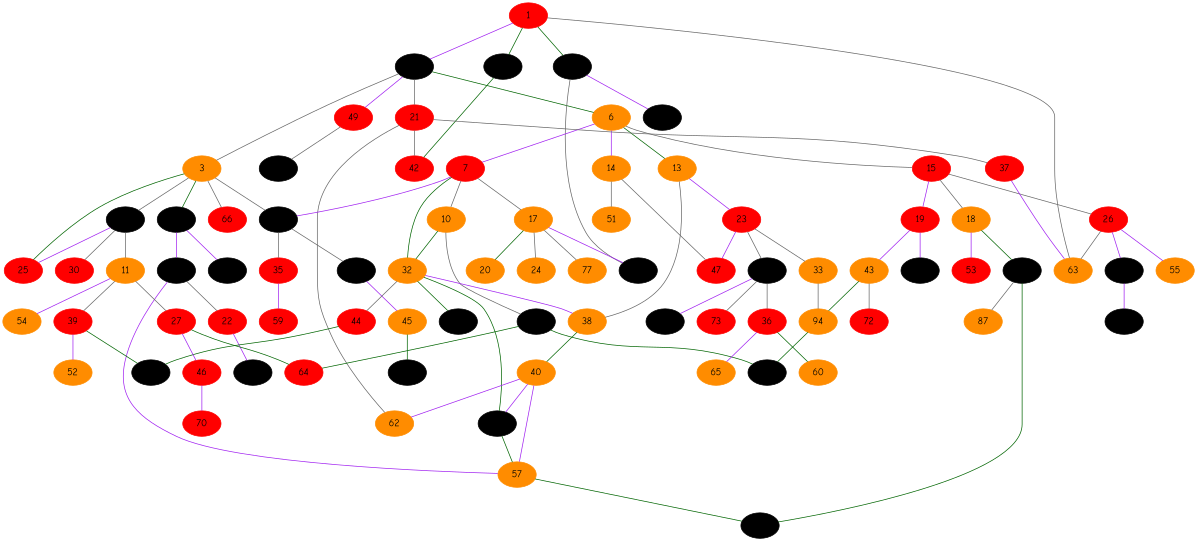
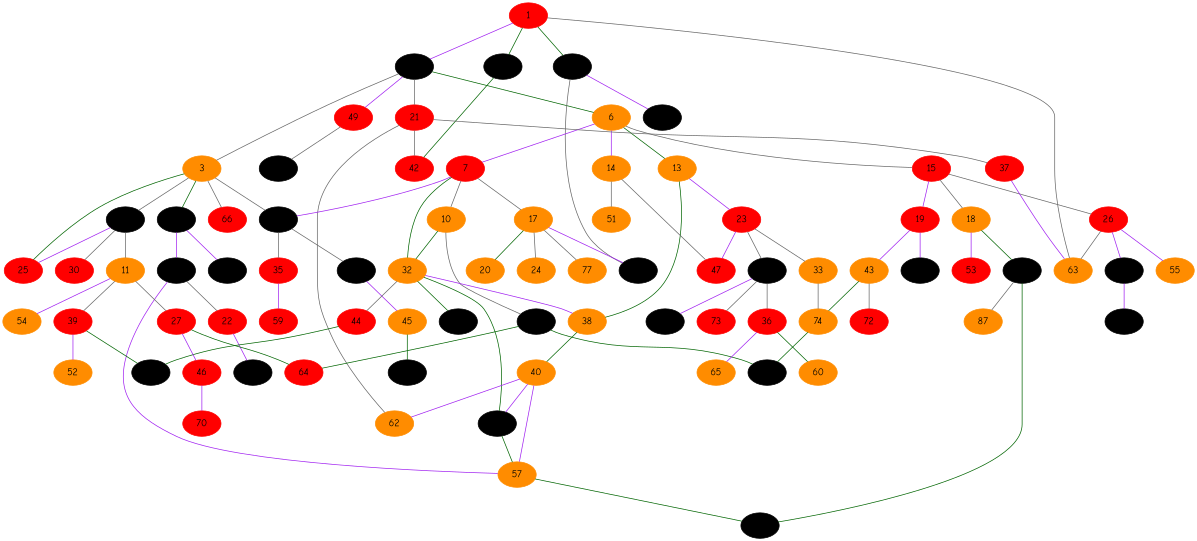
(672, 267) -> (672, 267)
(818, 322) -> (818, 322)
